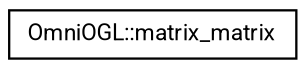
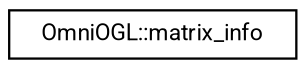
(153, 34) -> (153, 34)
